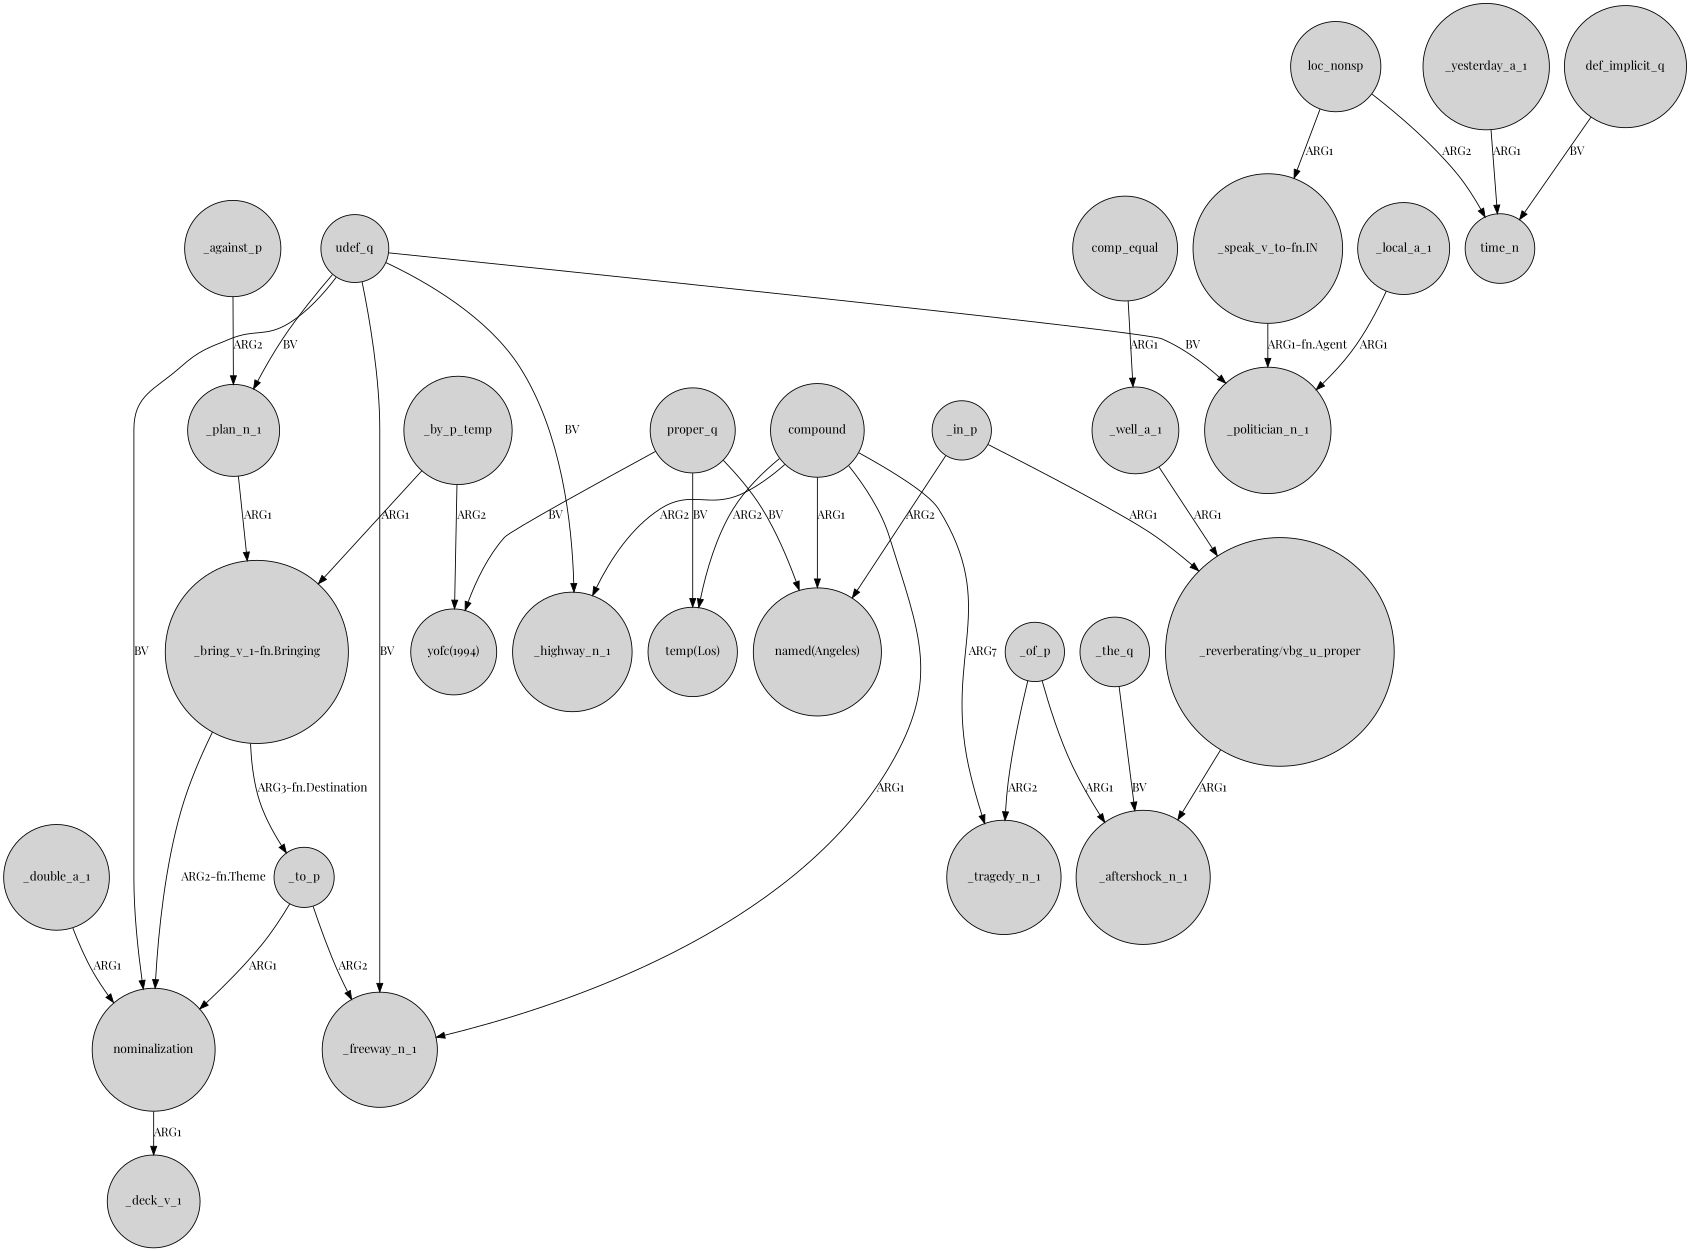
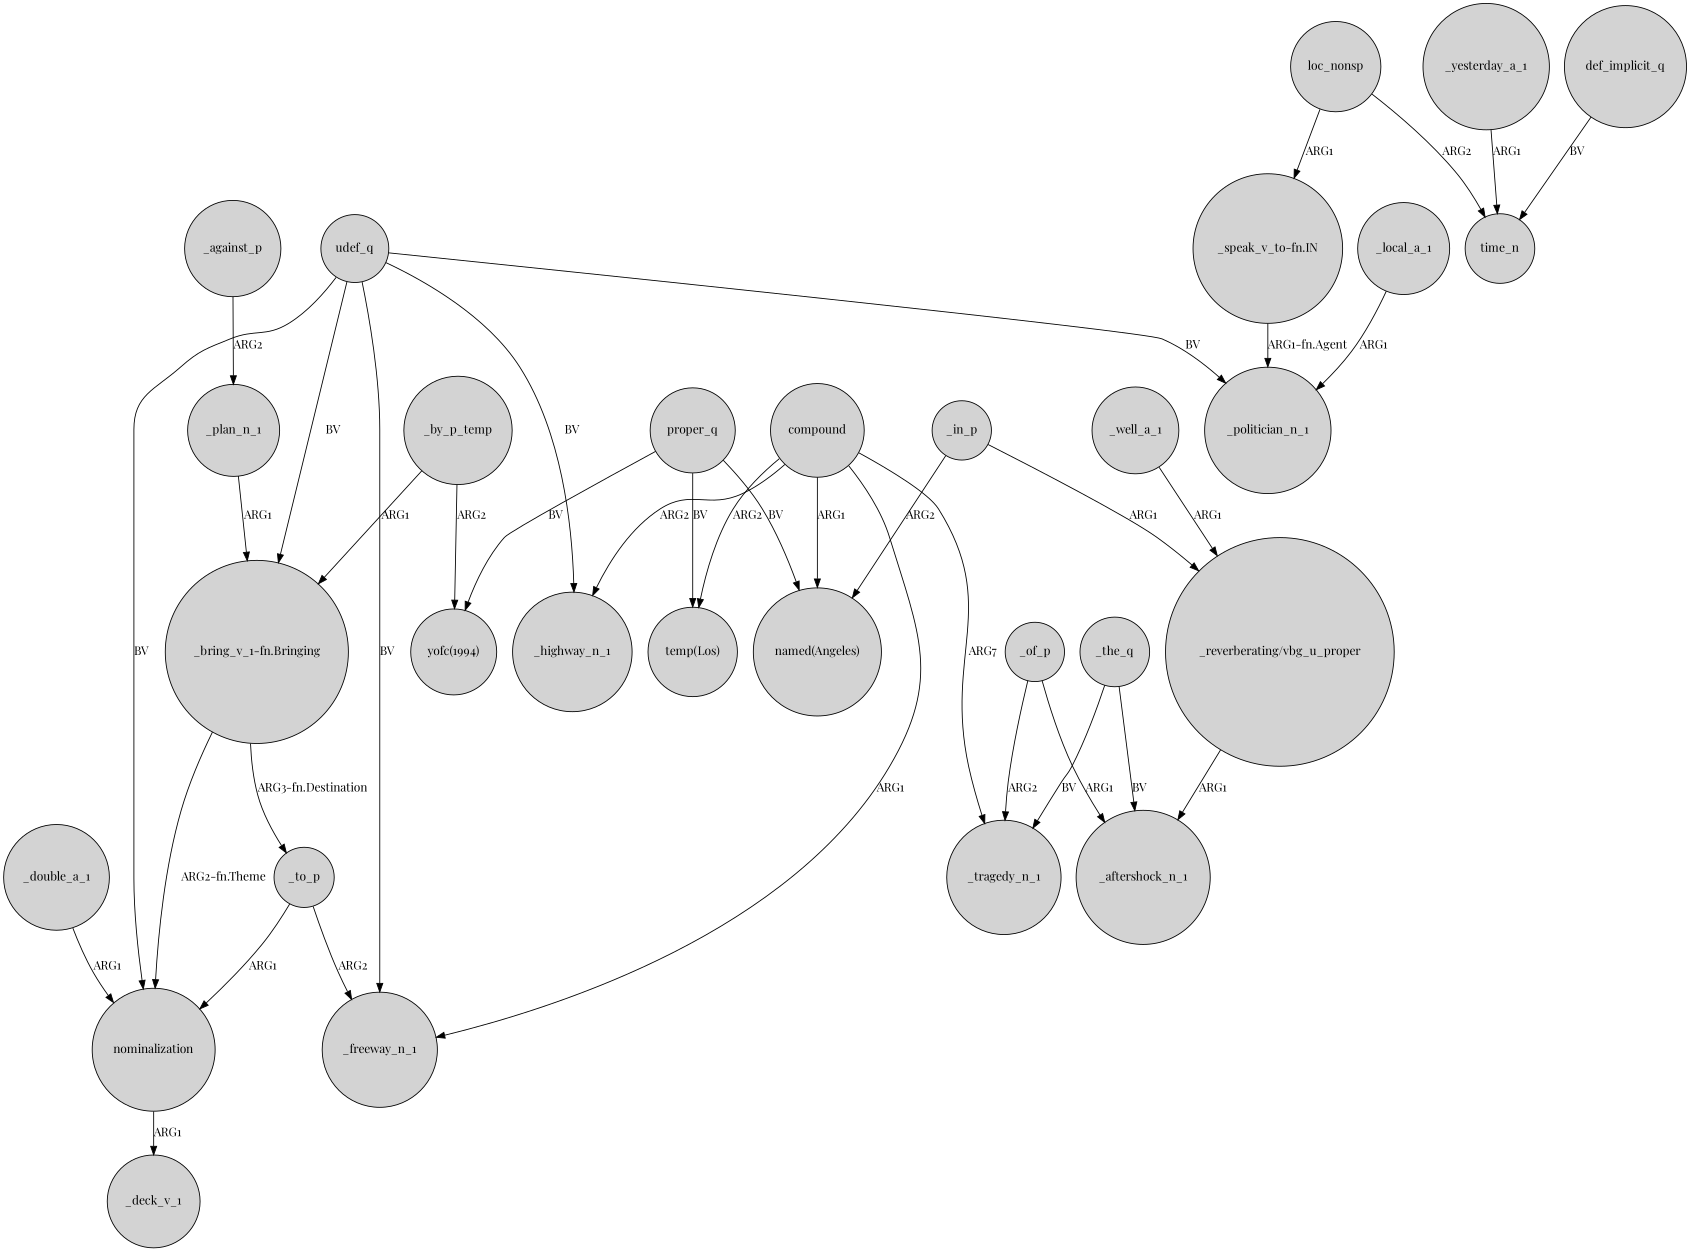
(1125, 249) -> none
(288, 331) -> (314, 418)
none -> (1077, 756)
